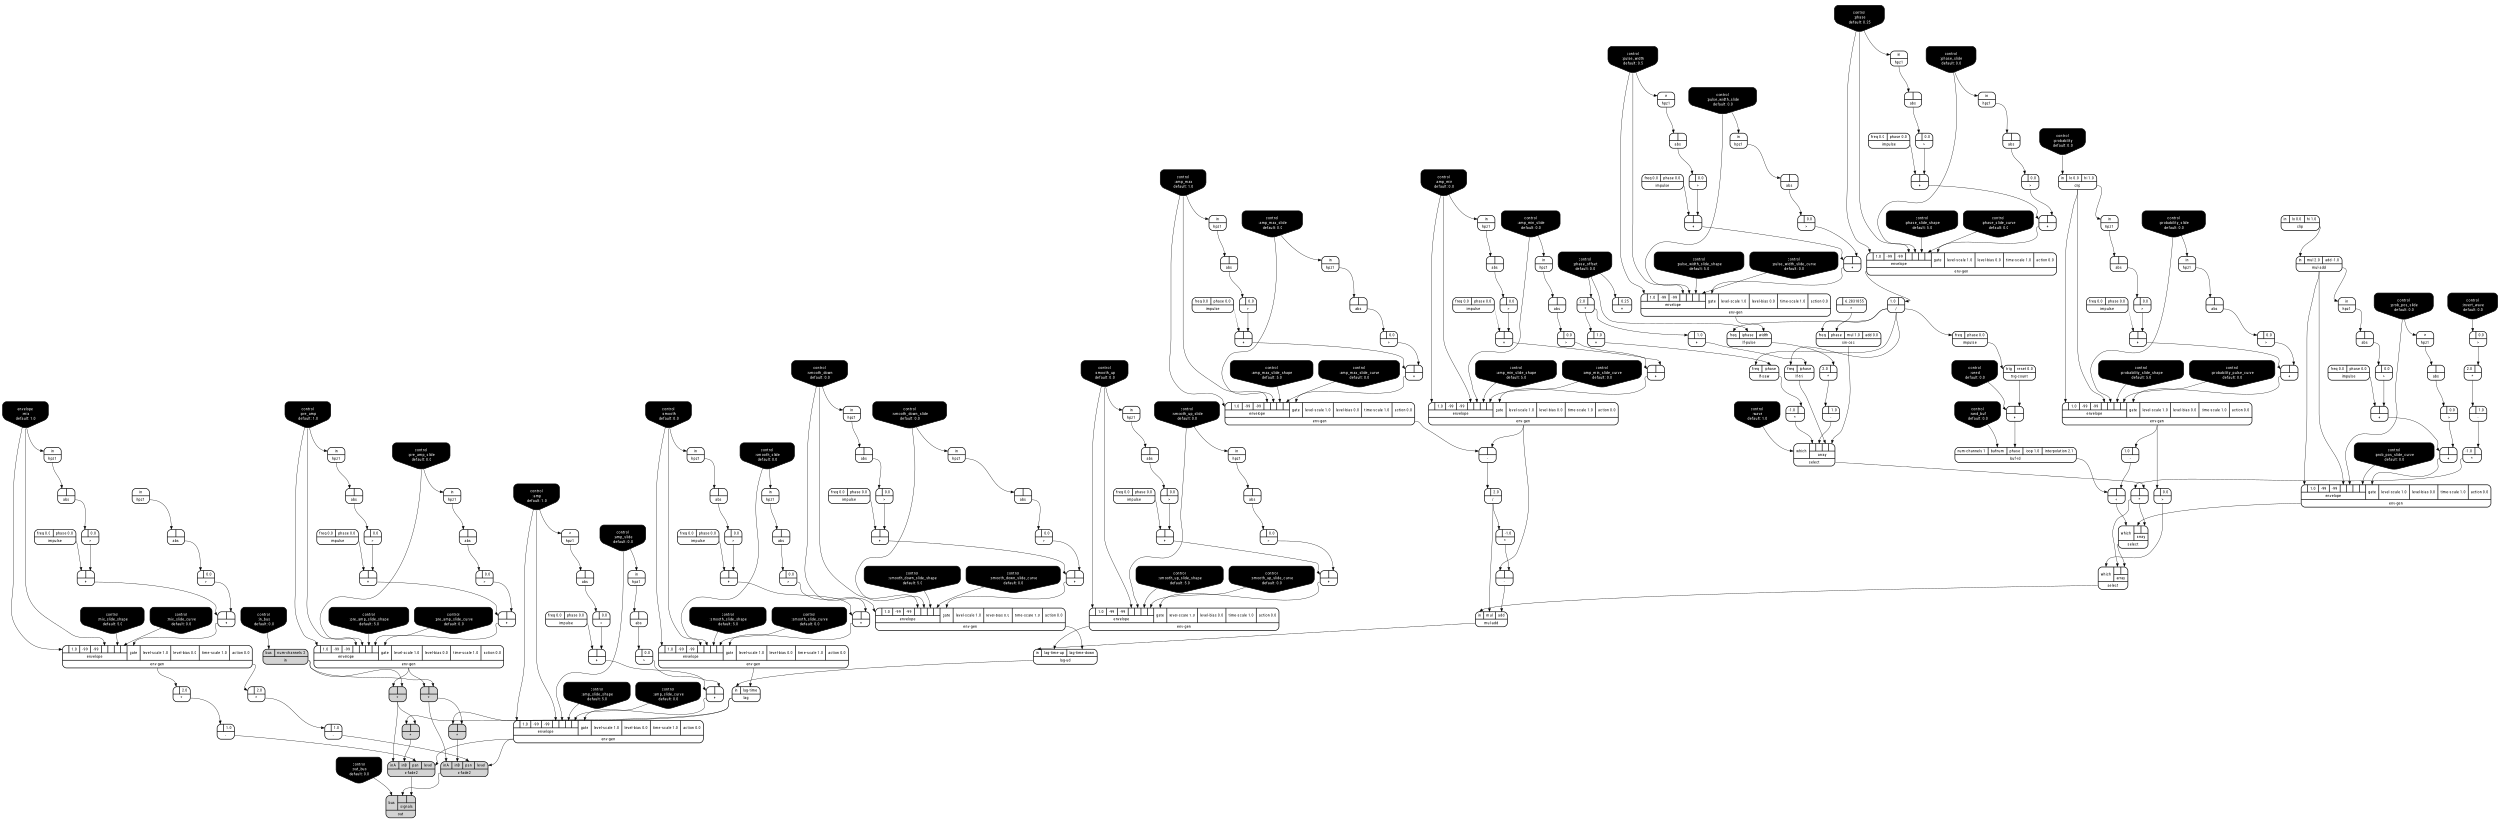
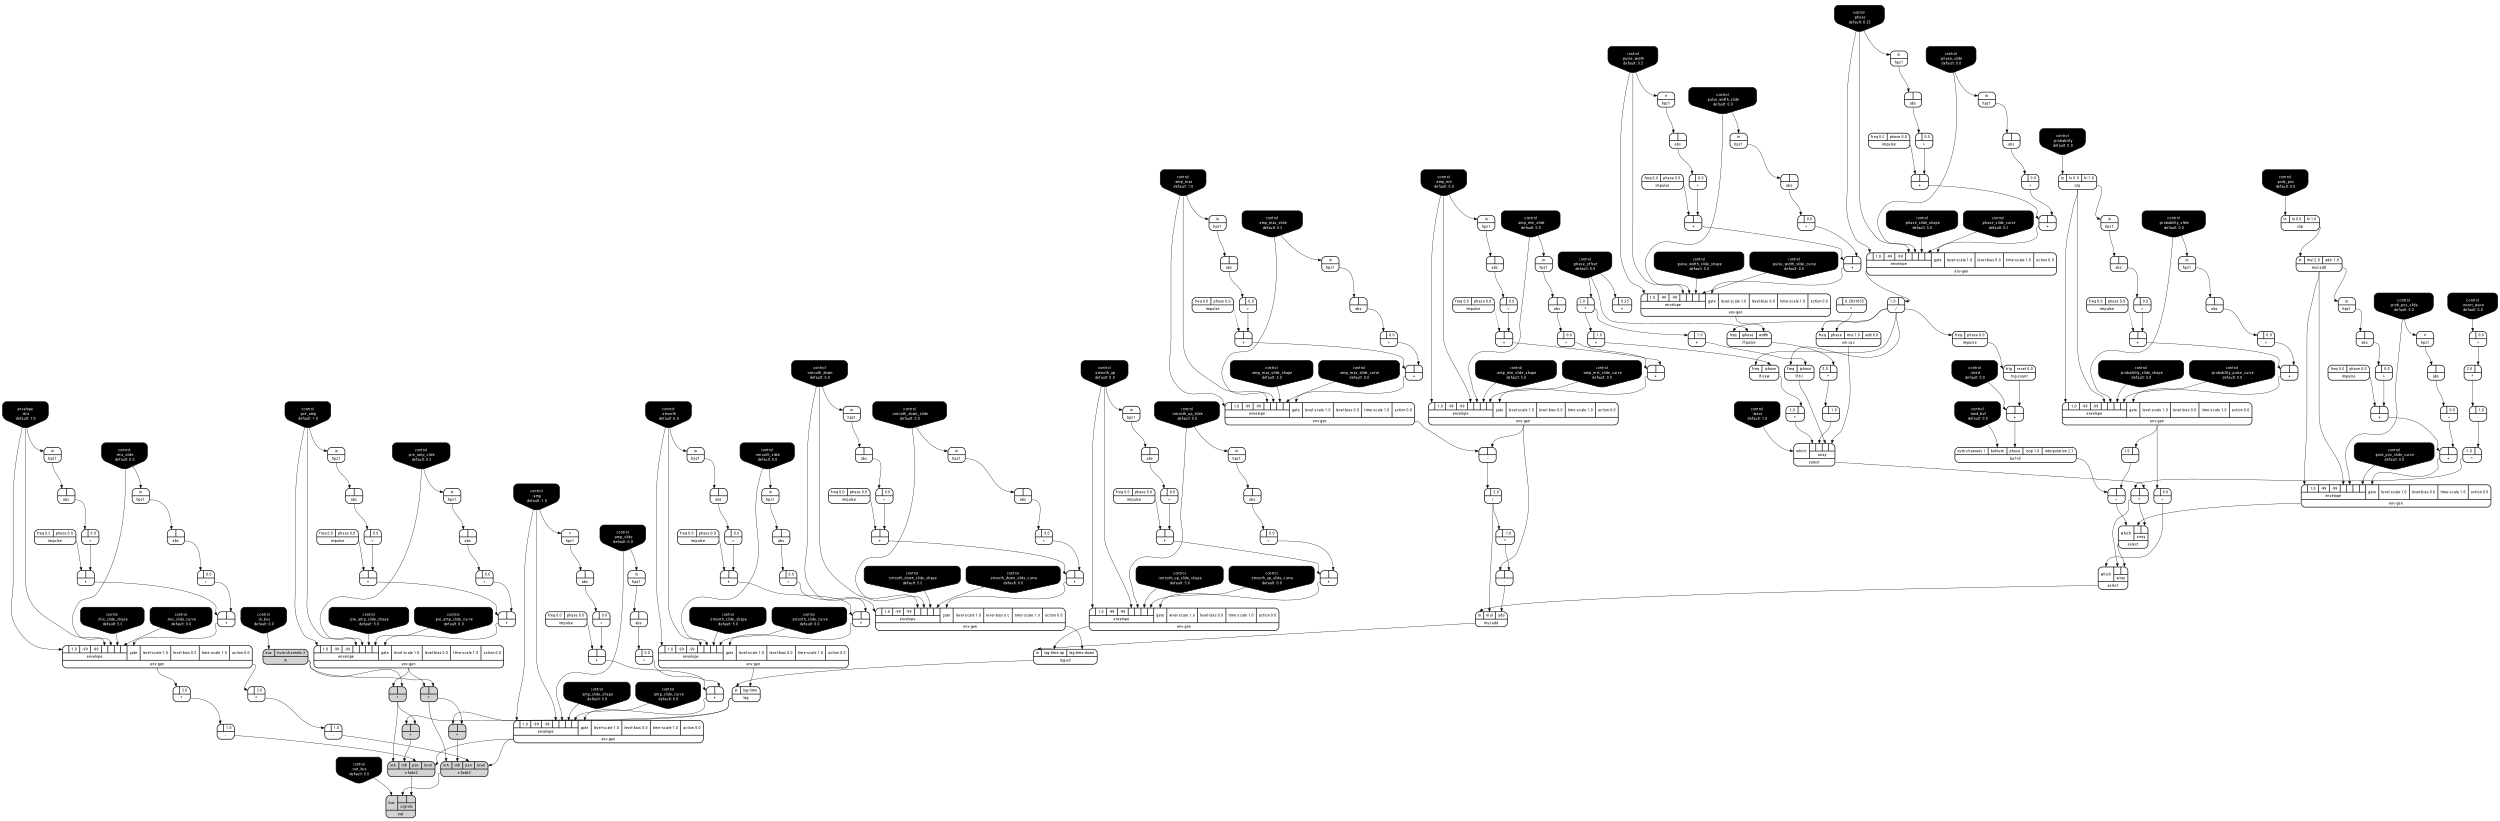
none -> (2285, 182)
none -> (124, 455)
